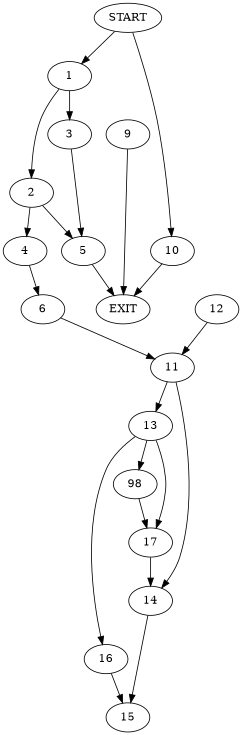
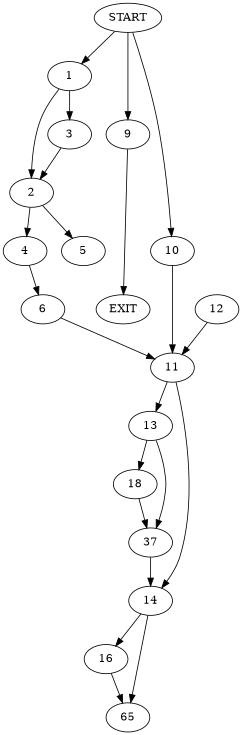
none -> (128, 72)
(76, 189) -> (53, 160)
(101, 277) -> none
(151, 277) -> (172, 305)
(135, 484) -> (135, 484)
(93, 530) -> (131, 627)
(151, 543) -> (151, 543)
(128, 717) -> (128, 717)
